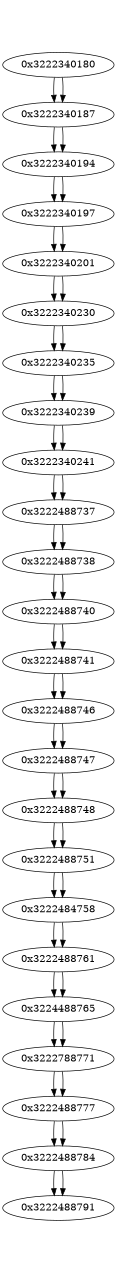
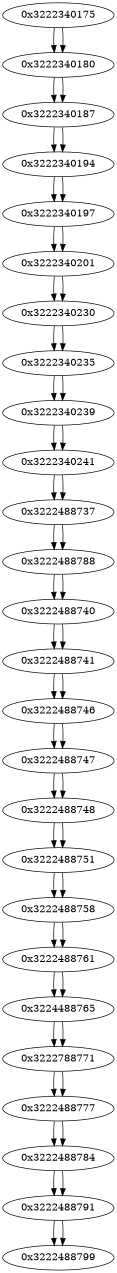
none -> (58, 15)
(58, 562) -> (58, 562)
(58, 910) -> (58, 910)
none -> (58, 1258)
